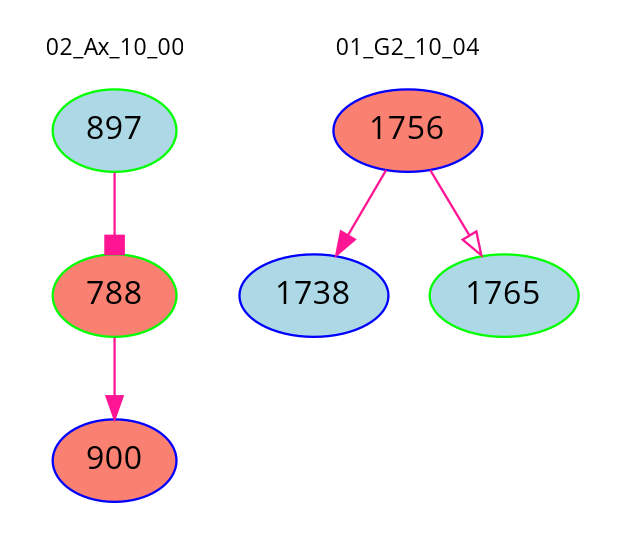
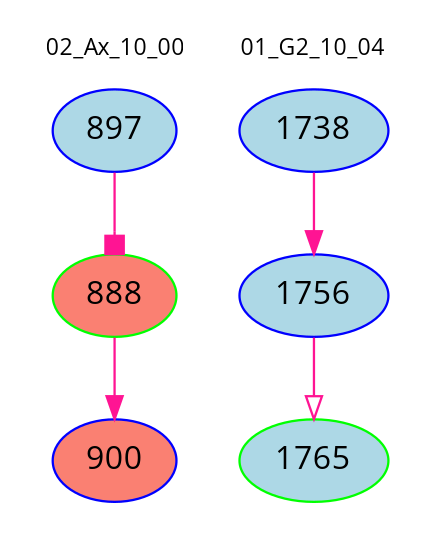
(115, 131) -> (115, 131)
(408, 131) -> (314, 296)
(367, 203) -> (314, 202)
(115, 296) -> (115, 296)
